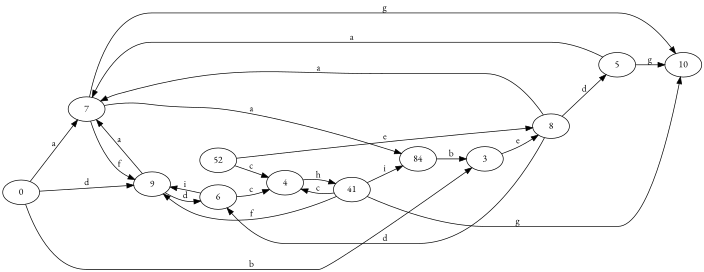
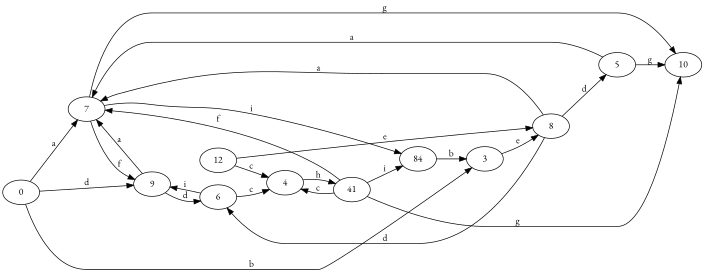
(252, 109) -> (252, 109)
(218, 160) -> (218, 160)
(252, 219) -> (231, 131)
